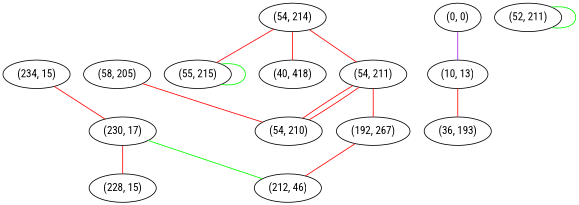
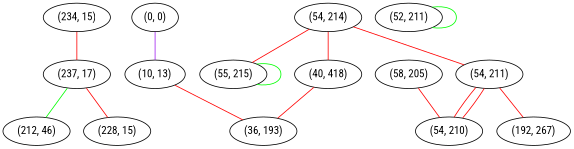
none -> (296, 103)
(123, 131) -> (77, 74)
(330, 160) -> none
